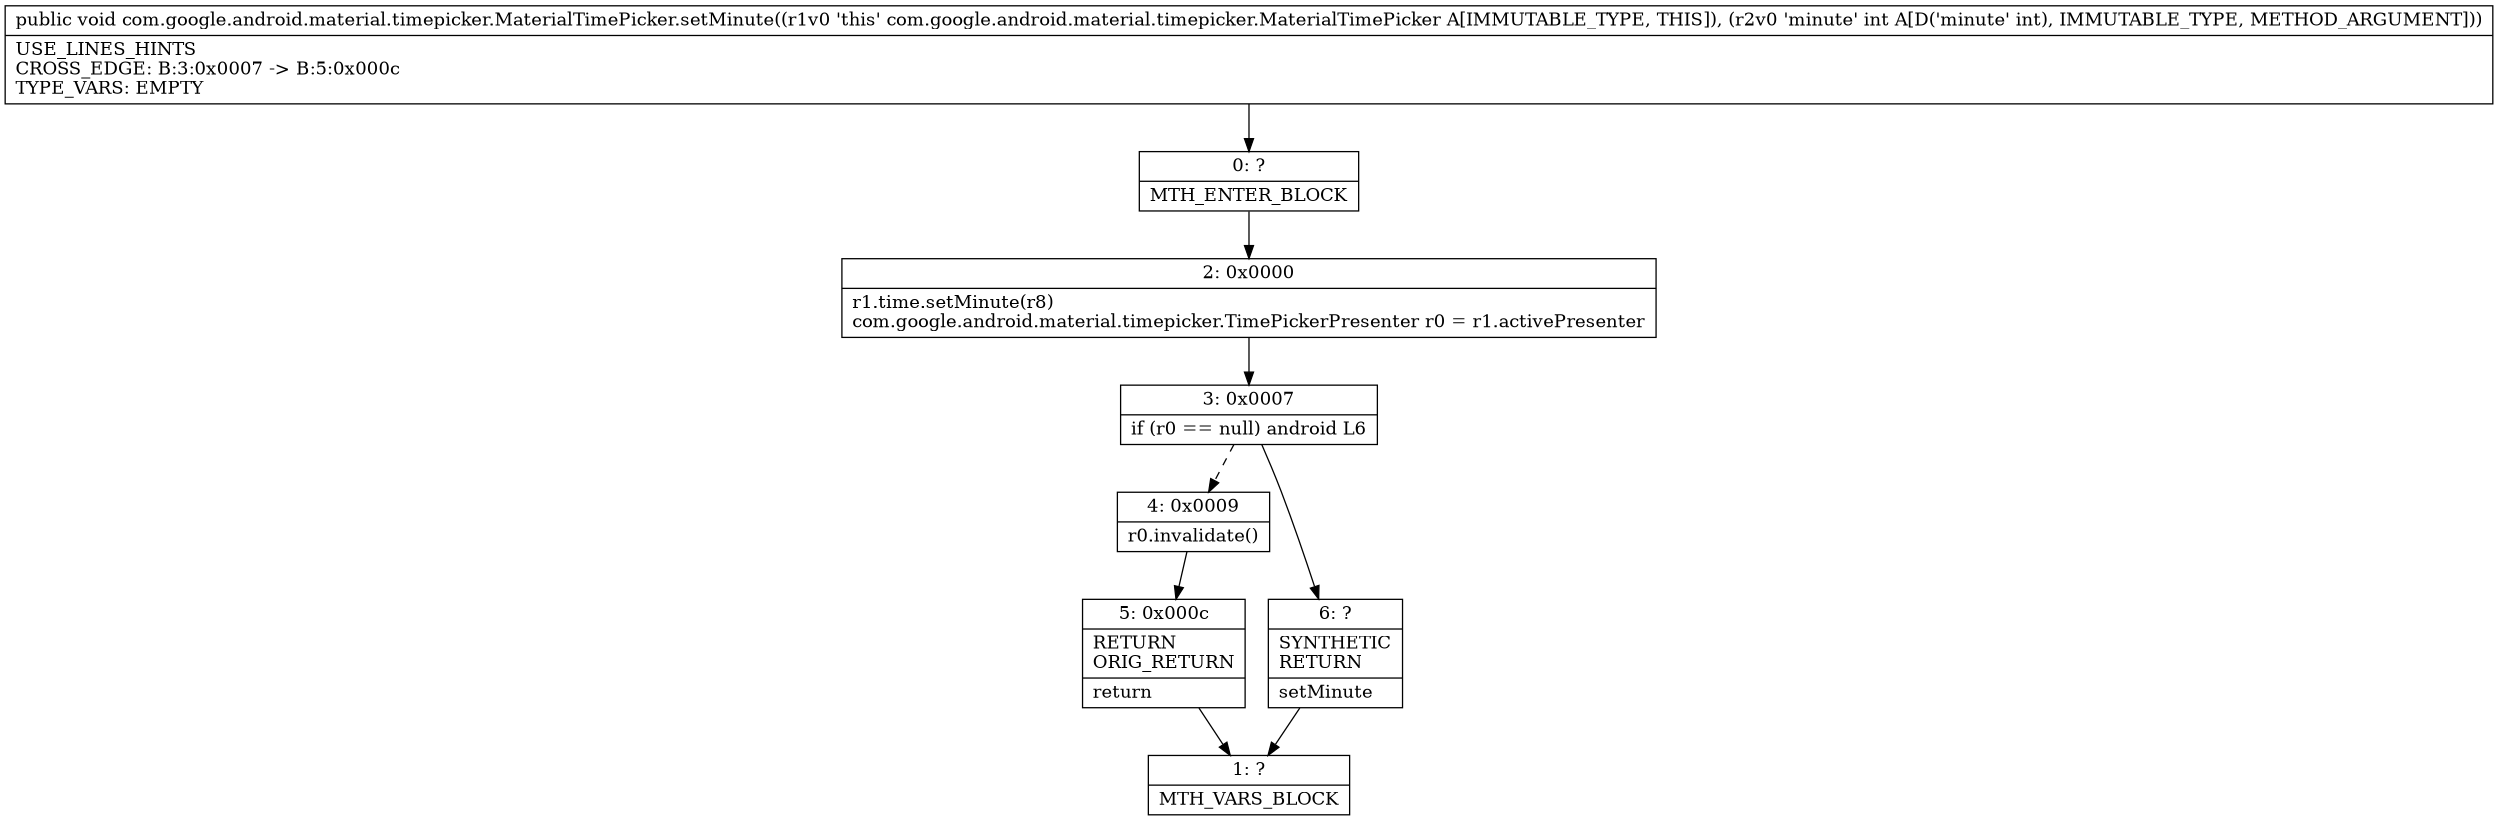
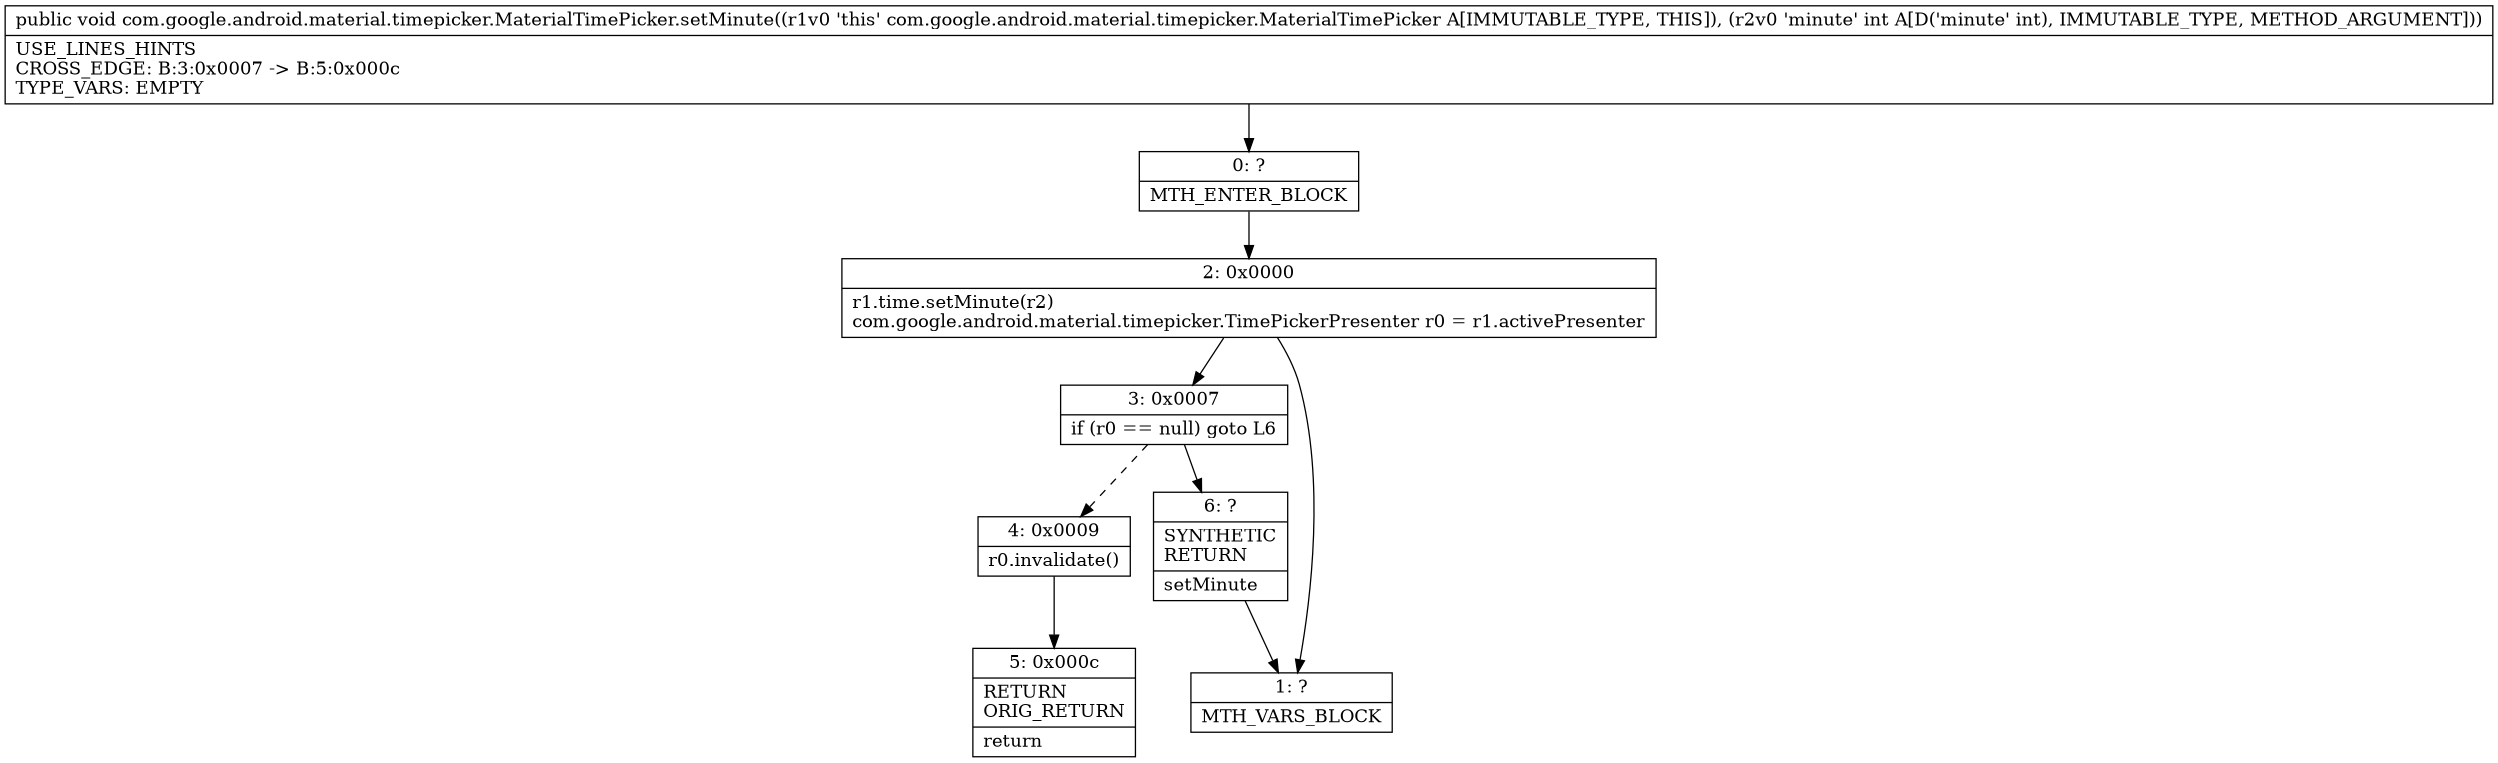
(954, 303) -> (954, 303)
(1249, 429) -> (1174, 429)
(1211, 726) -> (1314, 496)
